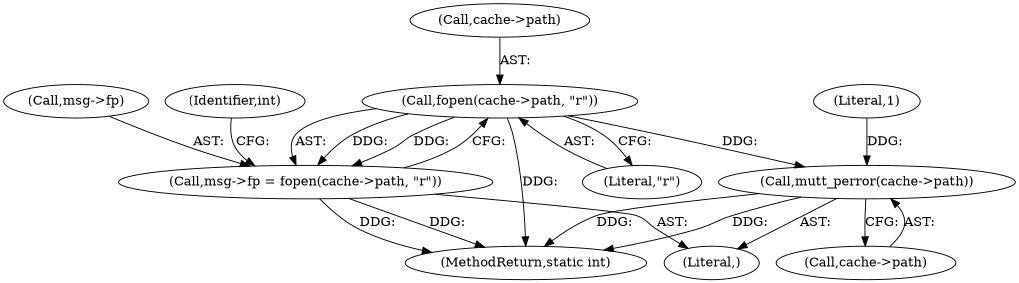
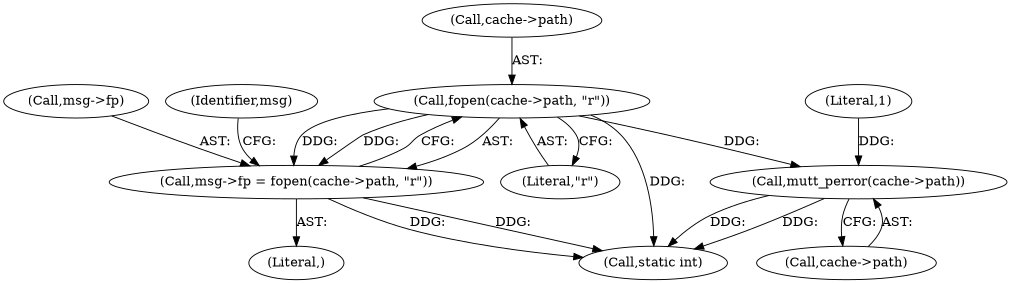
(235, 101) -> (242, 101)
(791, 222) -> none
(526, 263) -> (653, 263)
